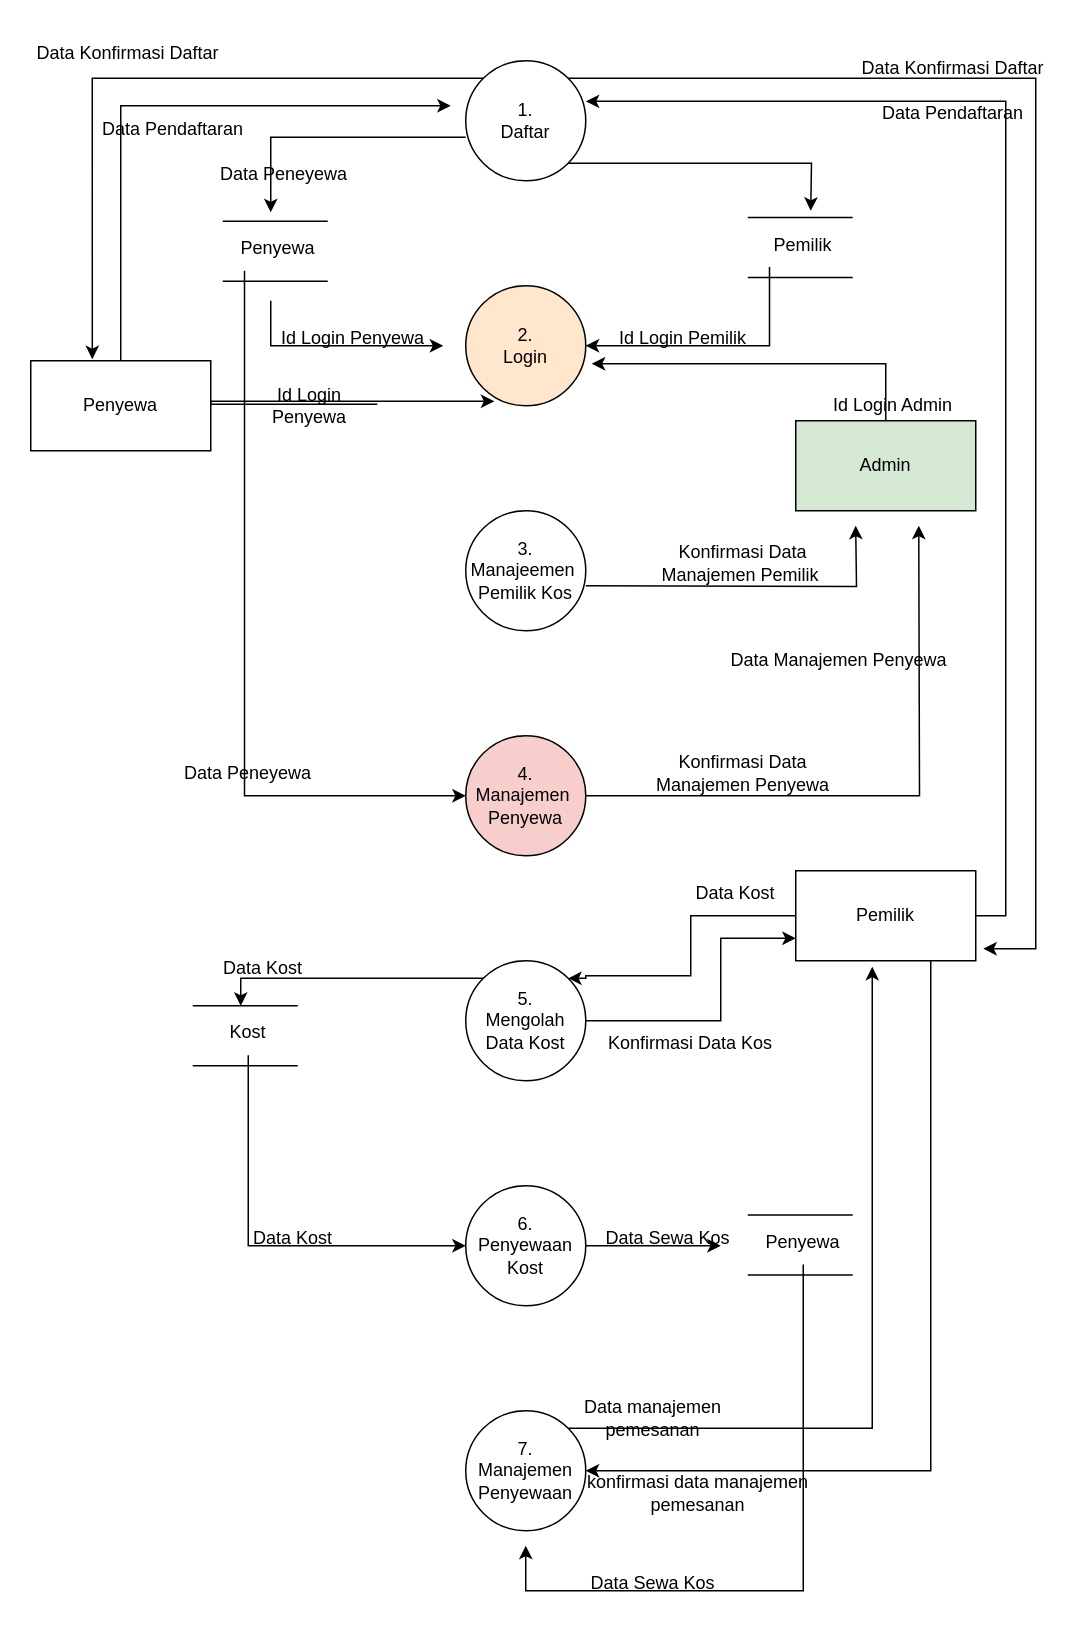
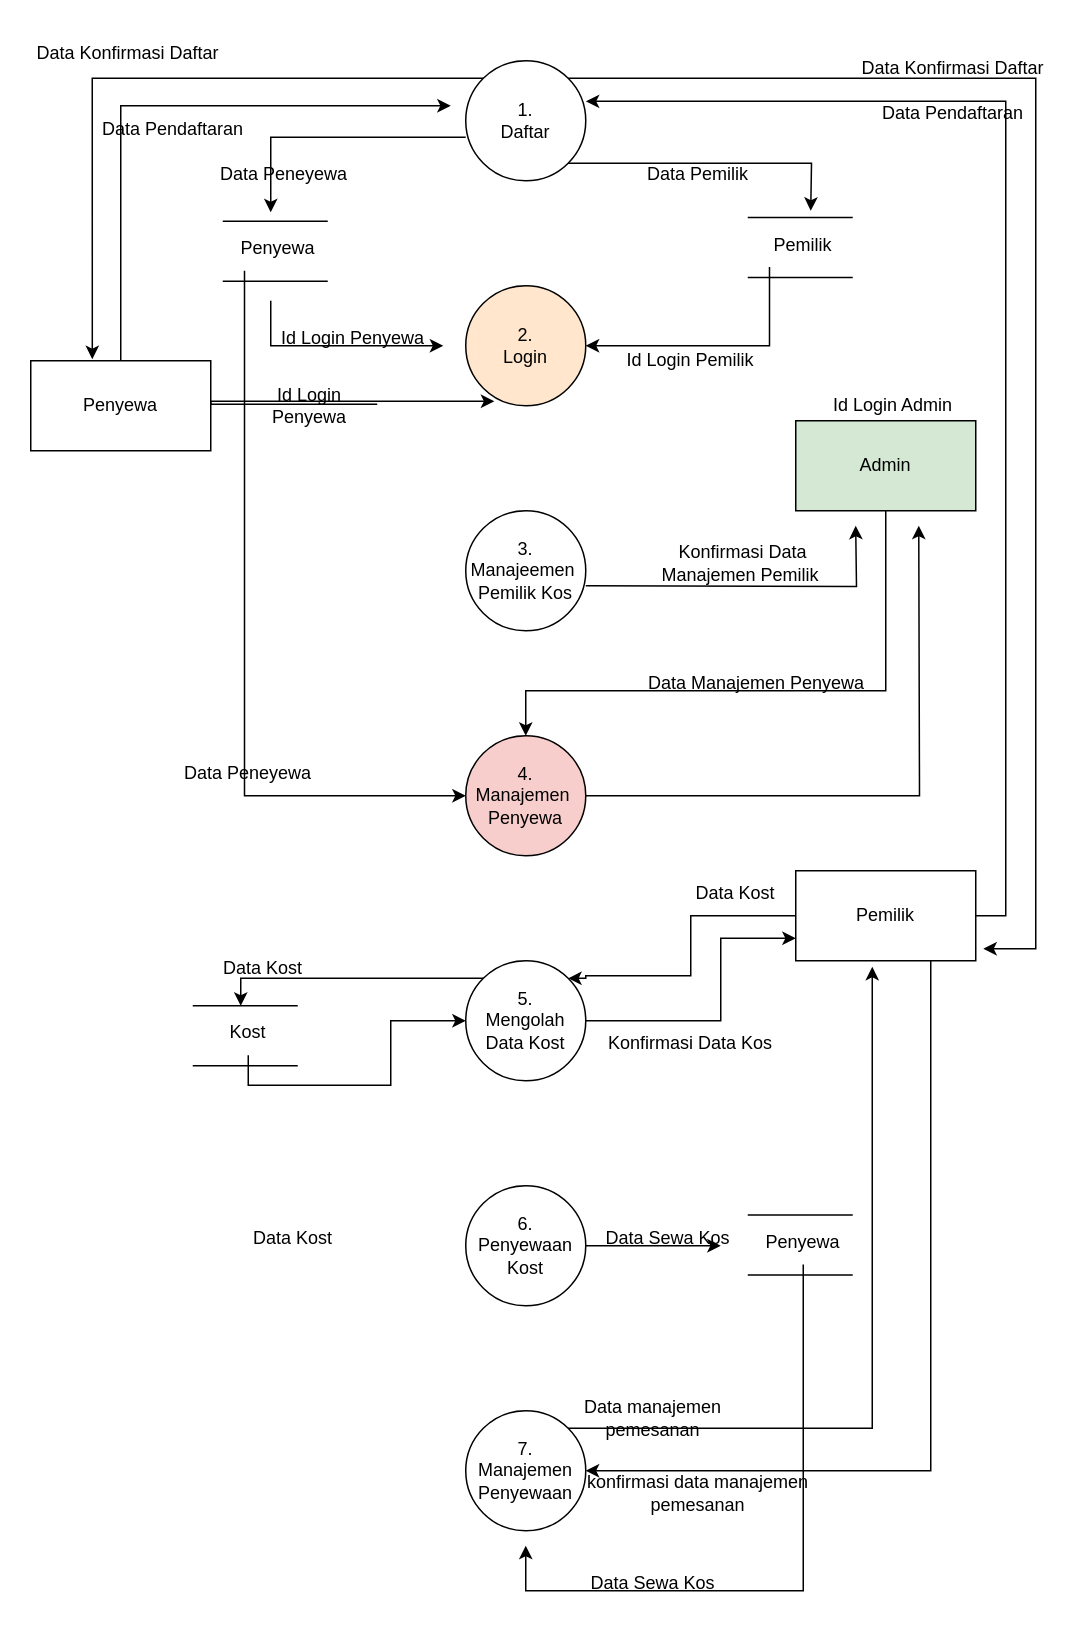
none -> (698, 175)
(683, 338) -> (691, 361)
(773, 364) -> none
(841, 661) -> (758, 683)
none -> (779, 691)
(743, 773) -> none
(270, 1246) -> (383, 1085)
